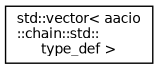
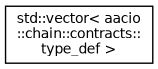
(79, 35) -> (79, 35)
